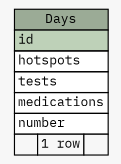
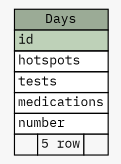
(61, 144) -> (61, 144)
